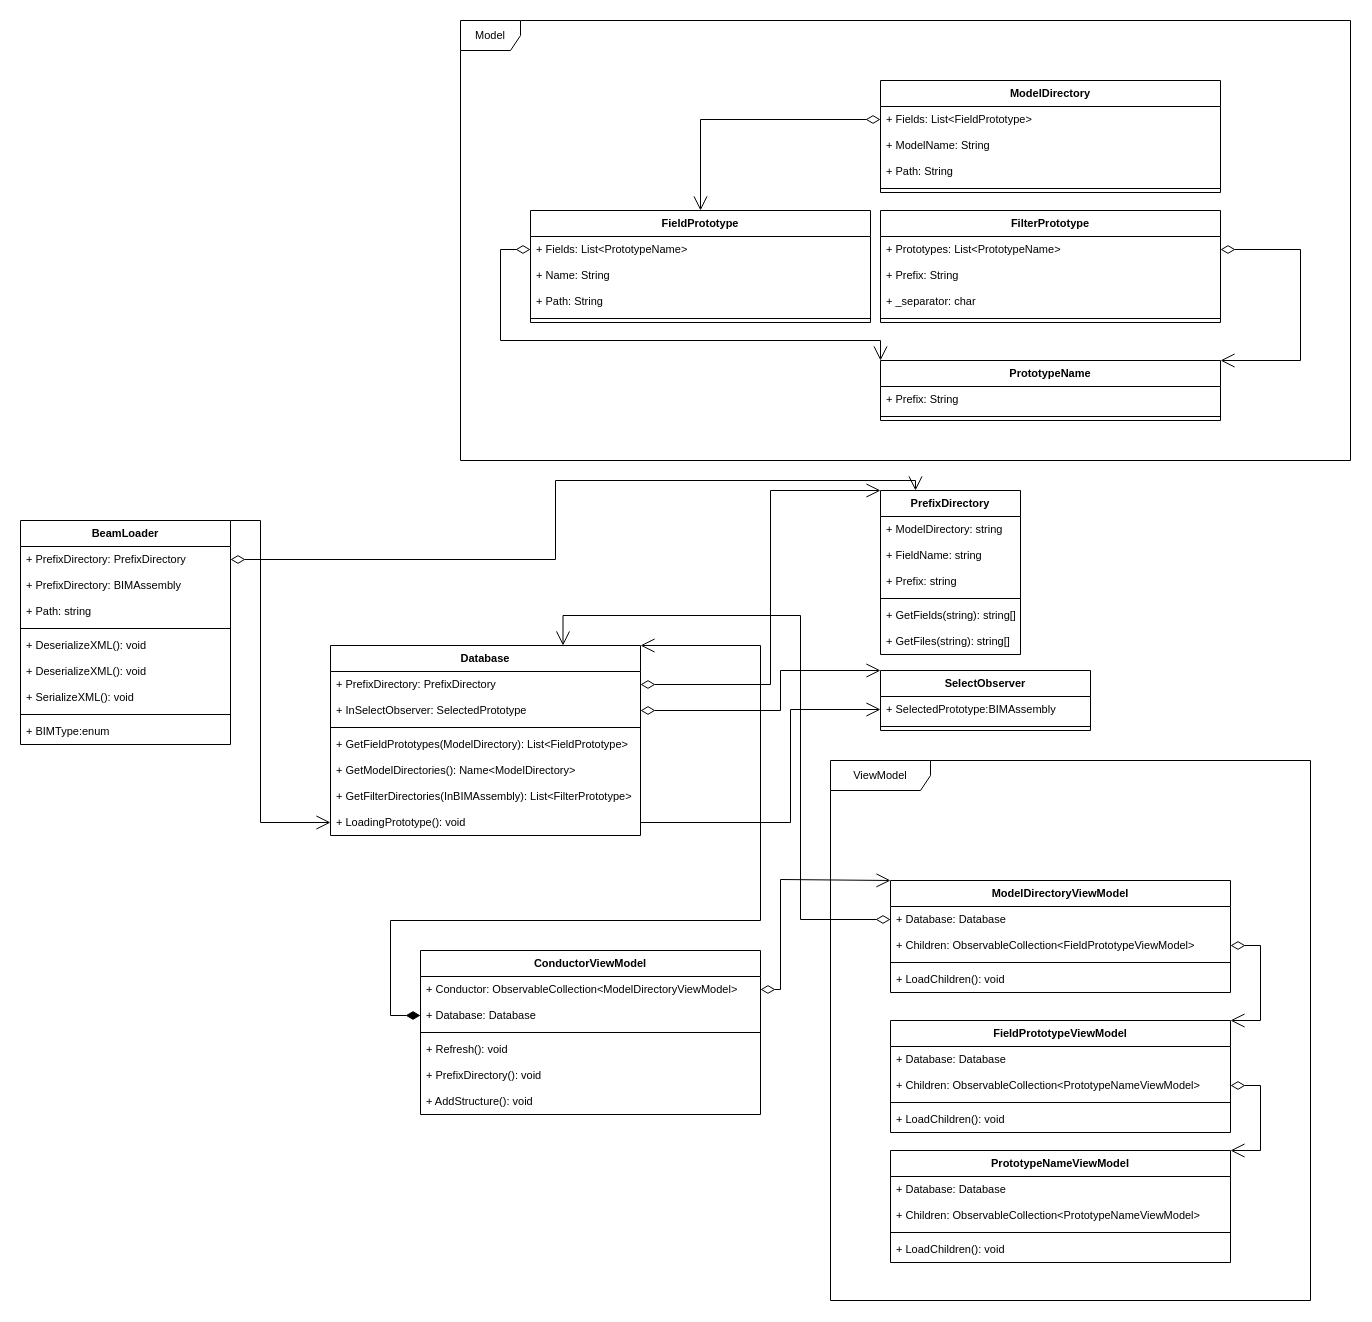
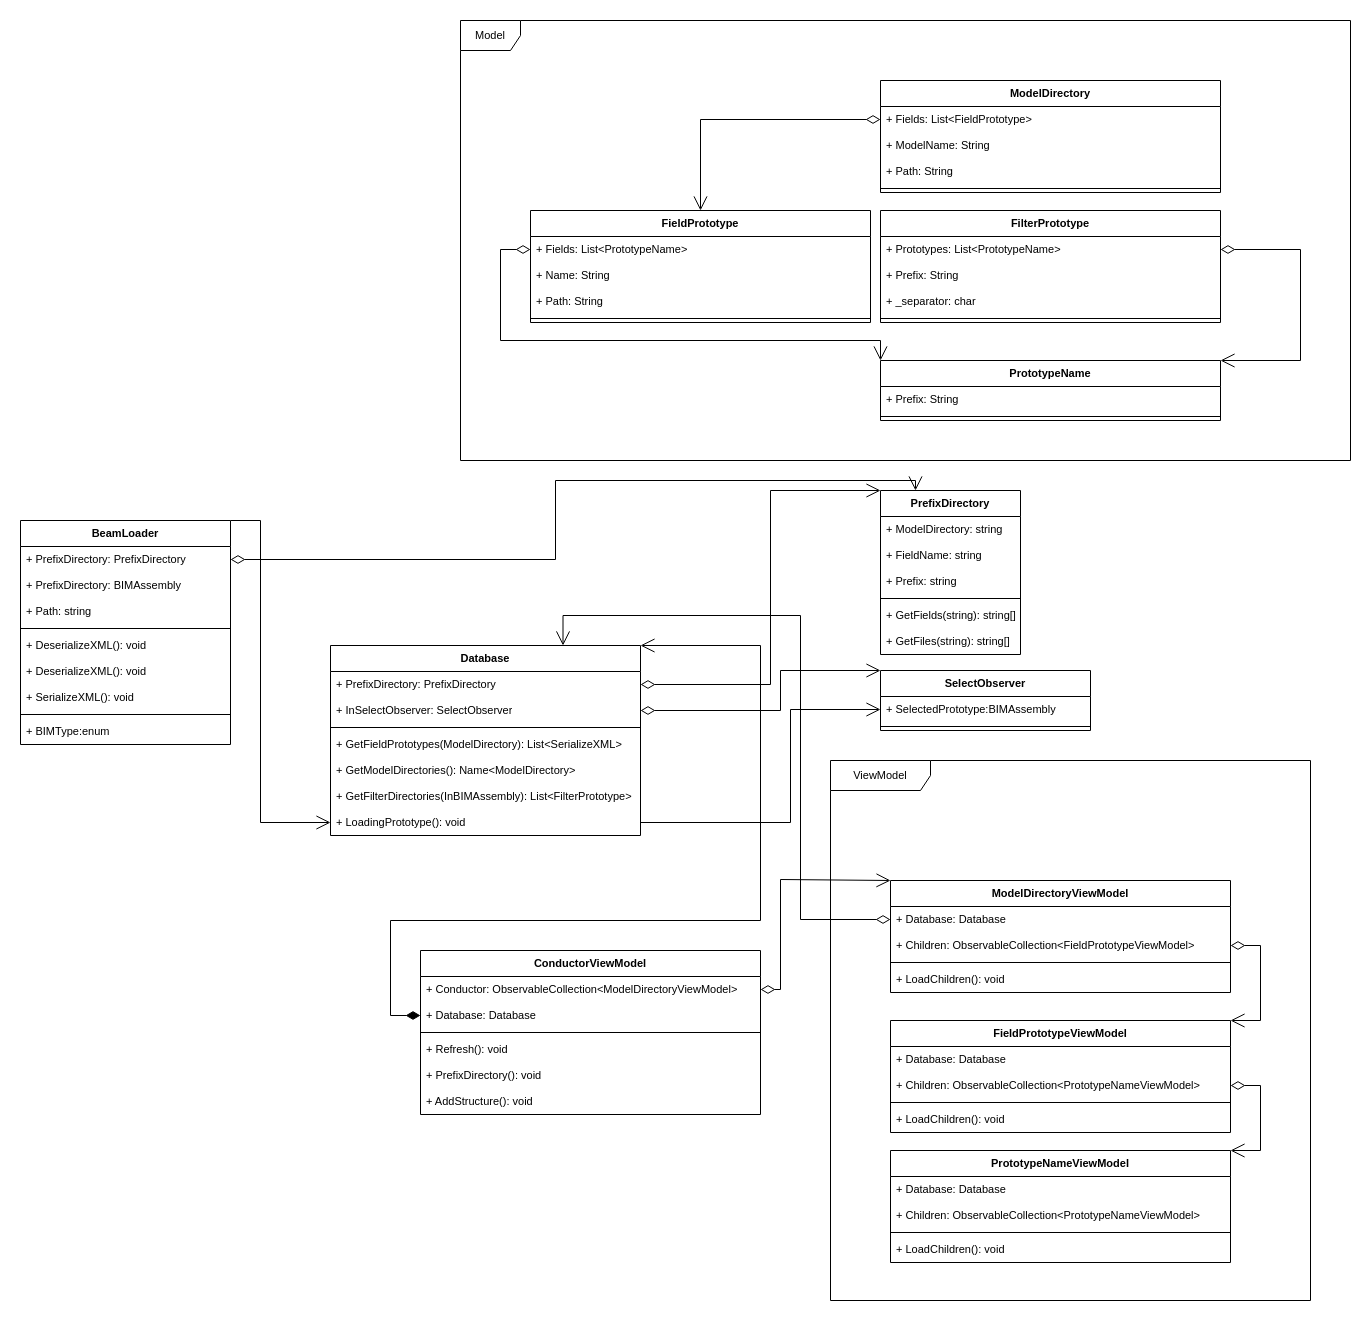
(445, 711) -> (436, 711)
(487, 752) -> (487, 752)
